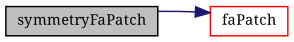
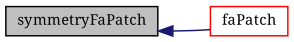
(177, 11) -> (192, 31)
